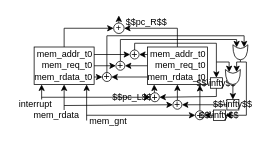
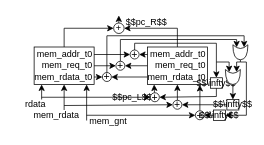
(36, 104) -> (36, 104)
